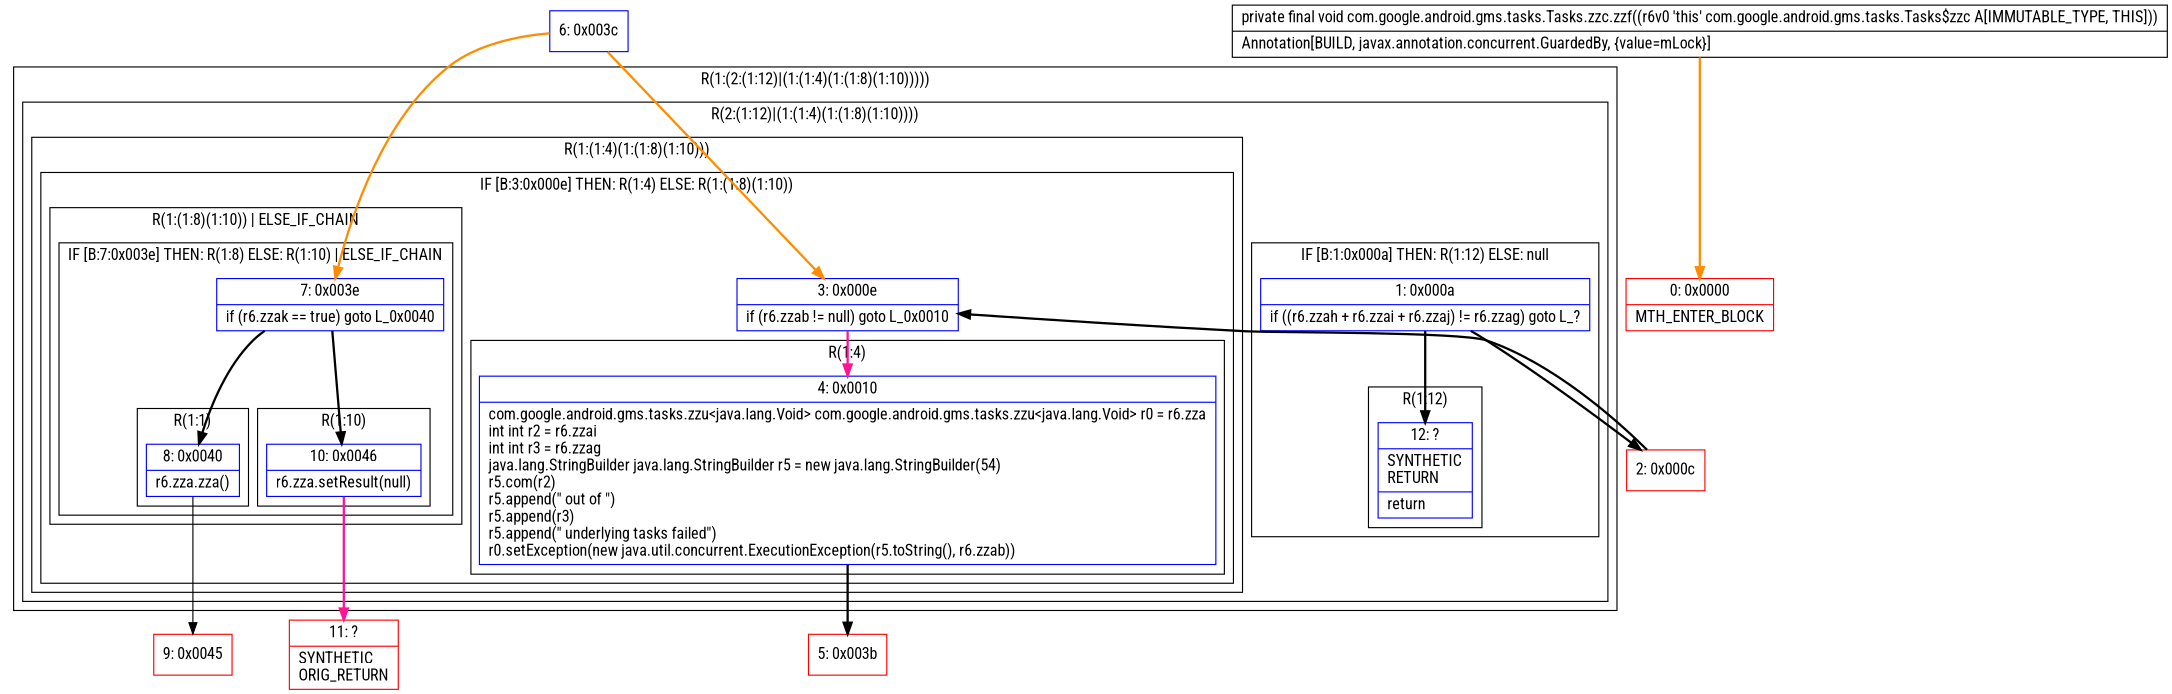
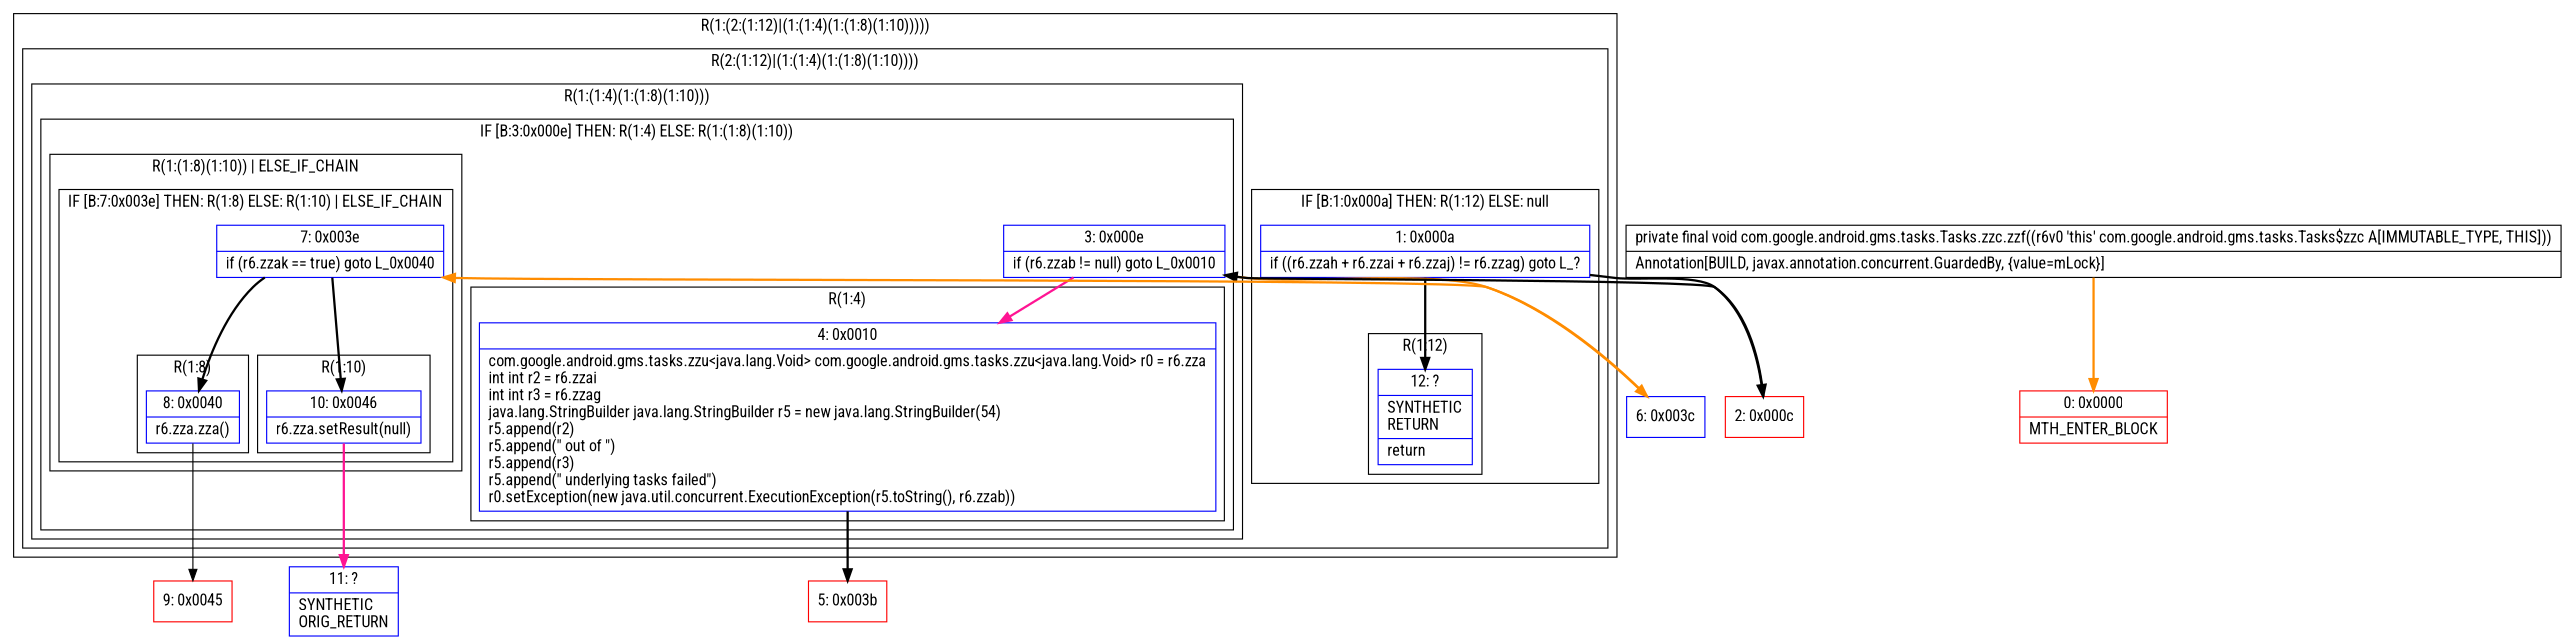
(712, 161) -> (1448, 280)
(193, 422) -> (193, 368)
(523, 483) -> (532, 429)
(344, 655) -> (344, 601)
